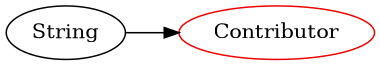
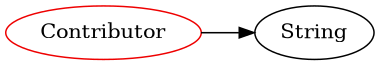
(145, 33) -> (220, 33)
